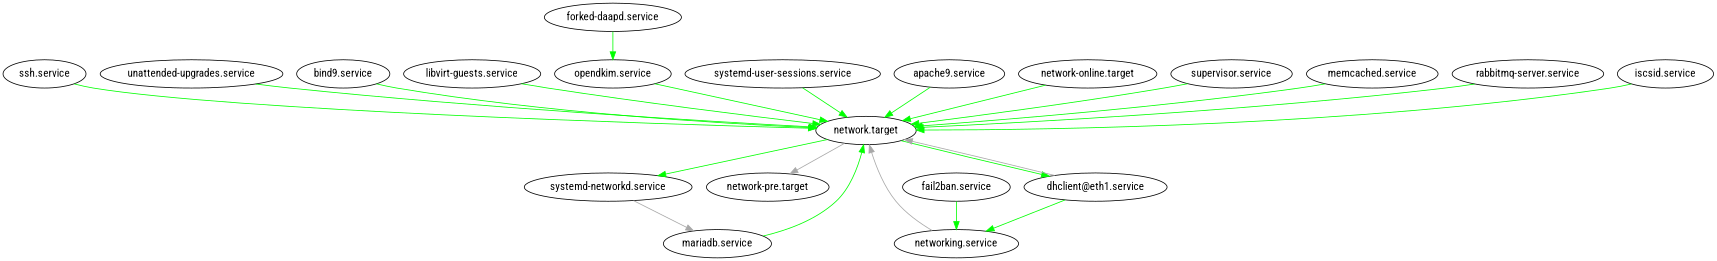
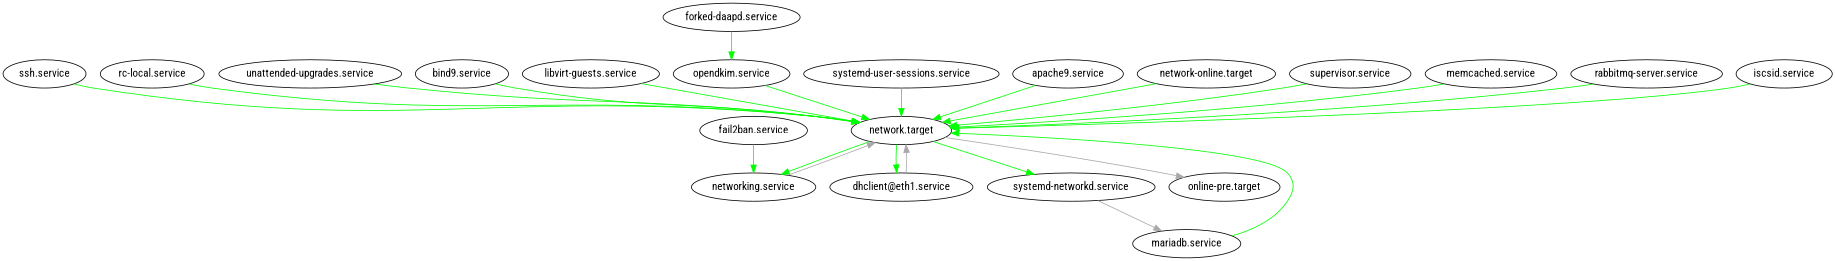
none -> (152, 74)
(768, 187) -> (1224, 187)
(1029, 214) -> (829, 156)
